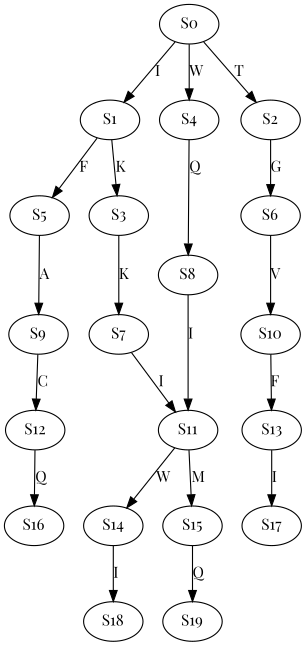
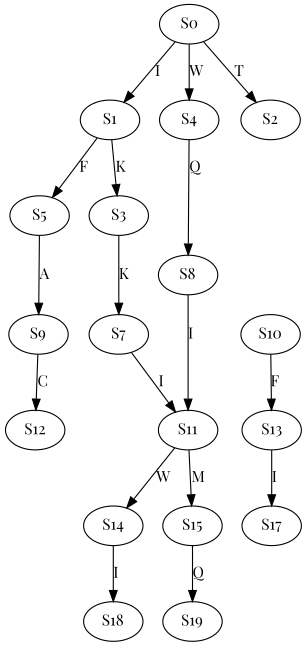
(271, 216) -> none
(34, 526) -> none
